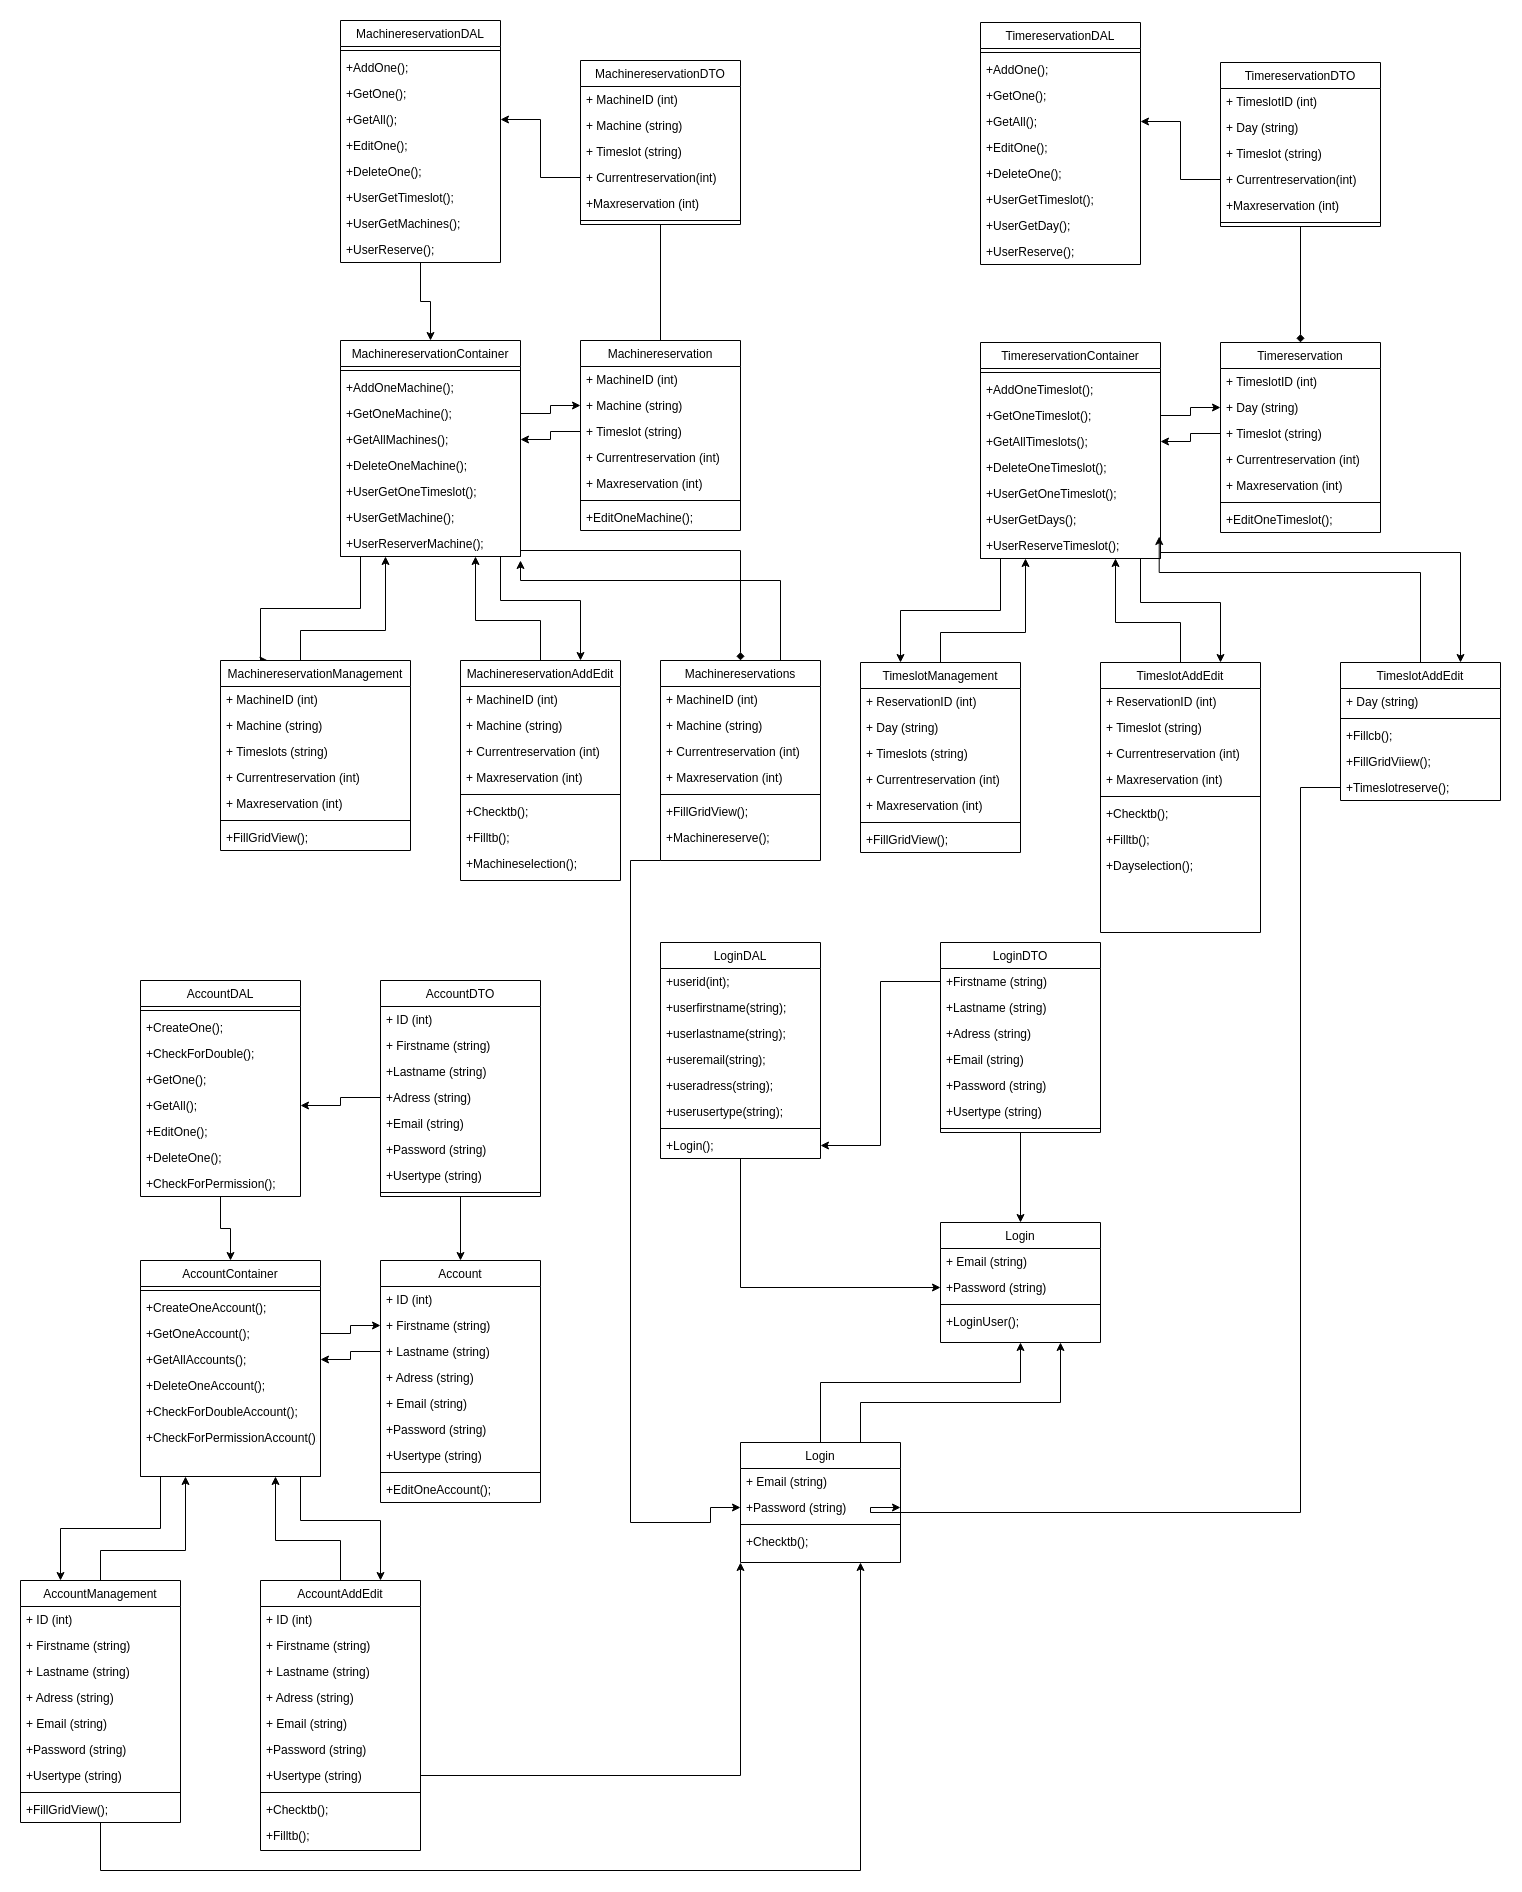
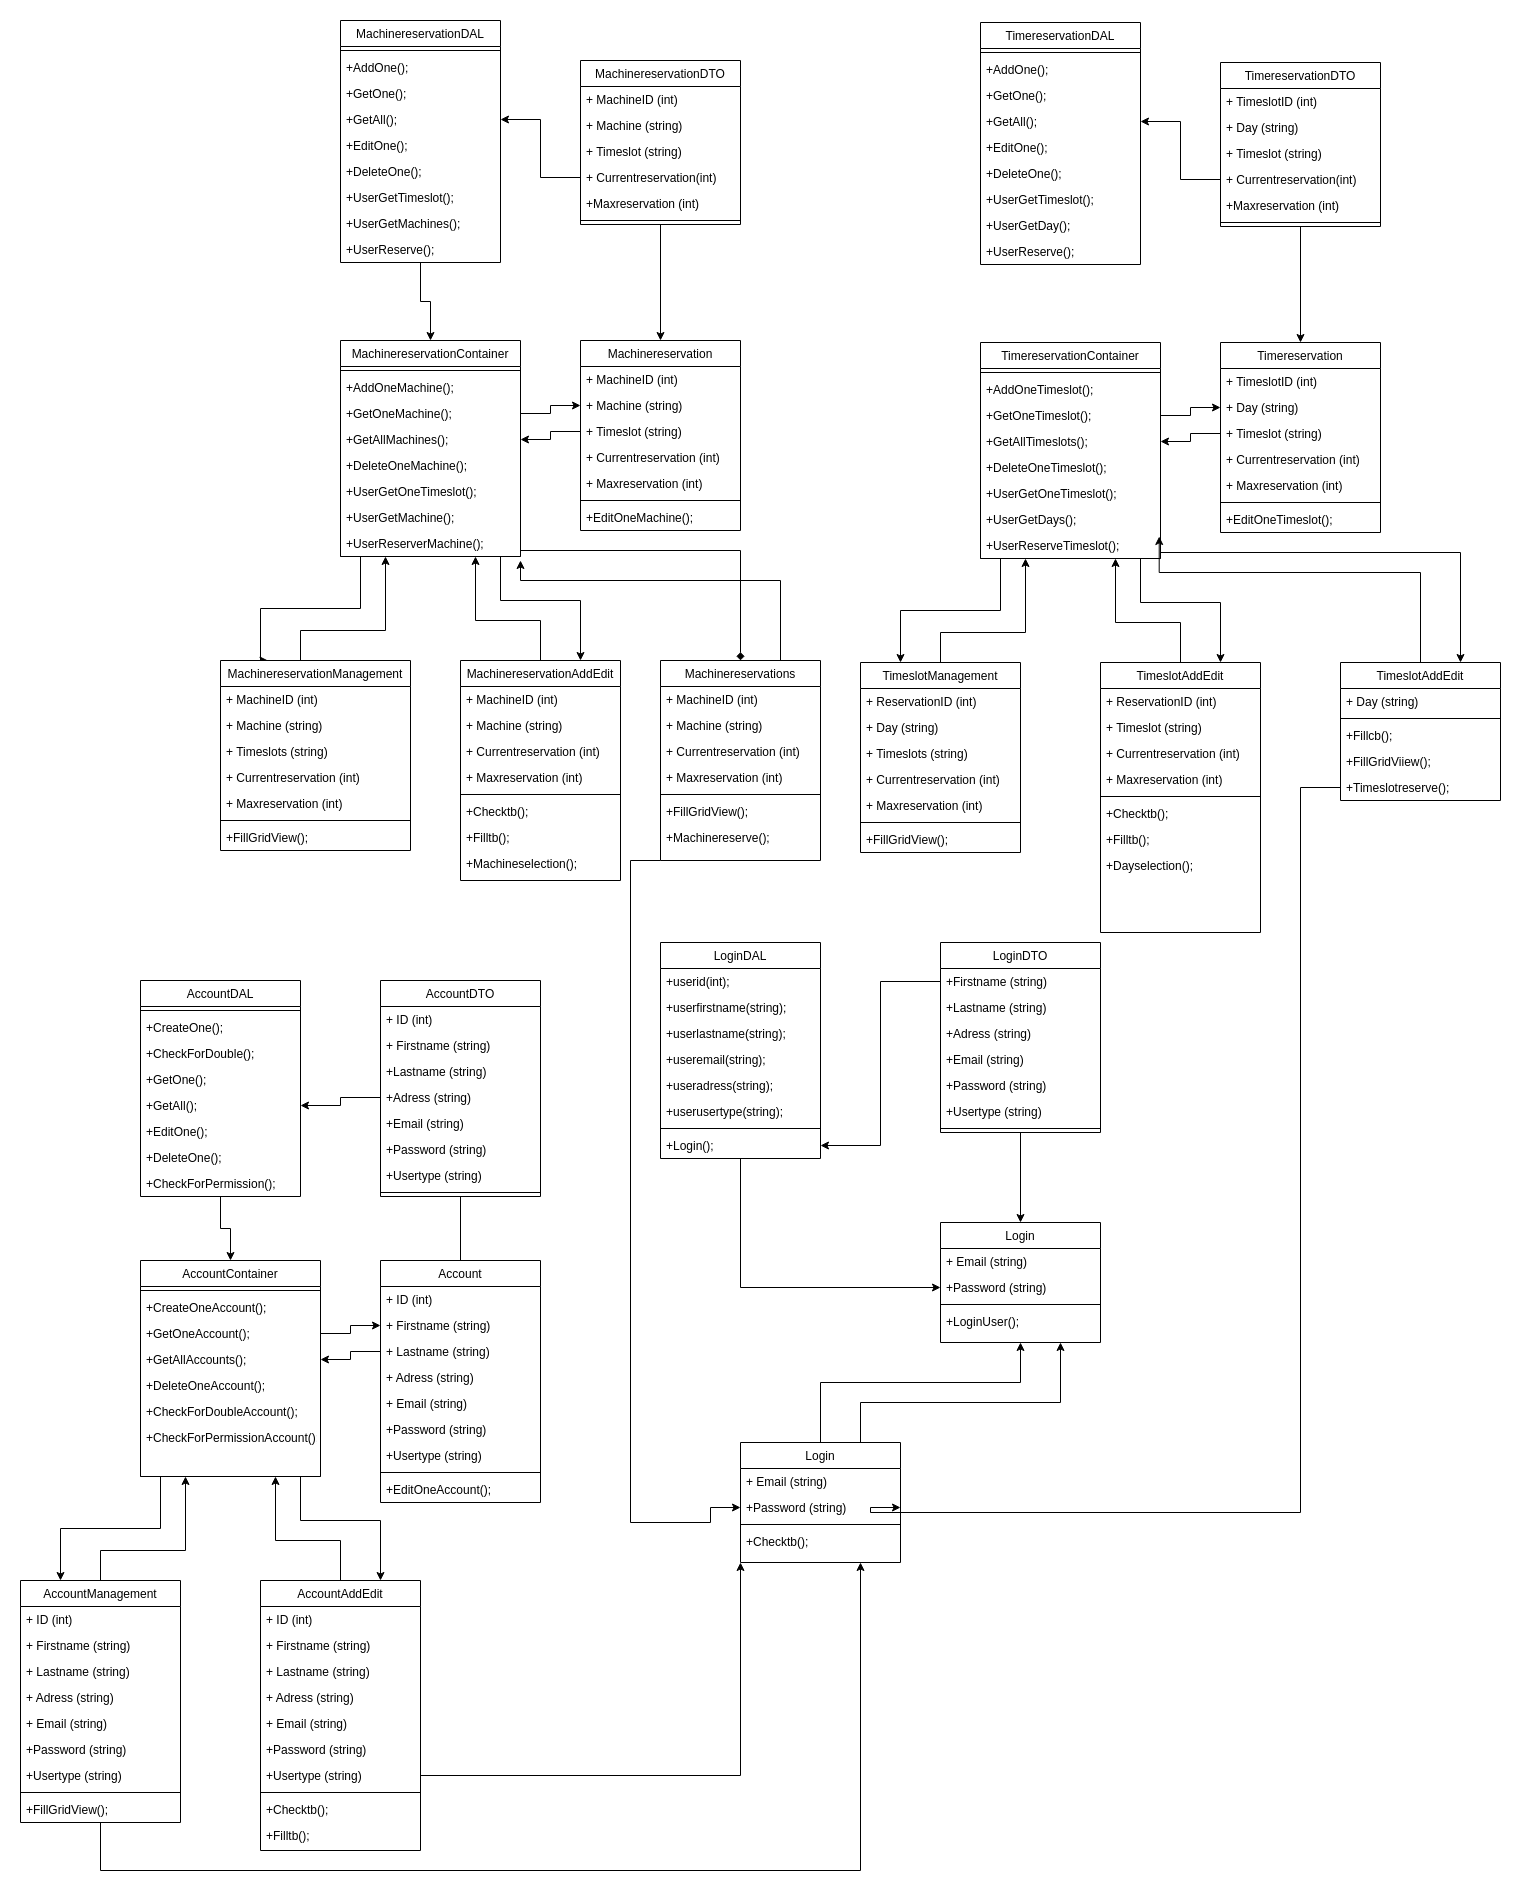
(1301, 334) -> (1301, 334)
(661, 335) -> (661, 332)
(461, 1252) -> (461, 1255)
